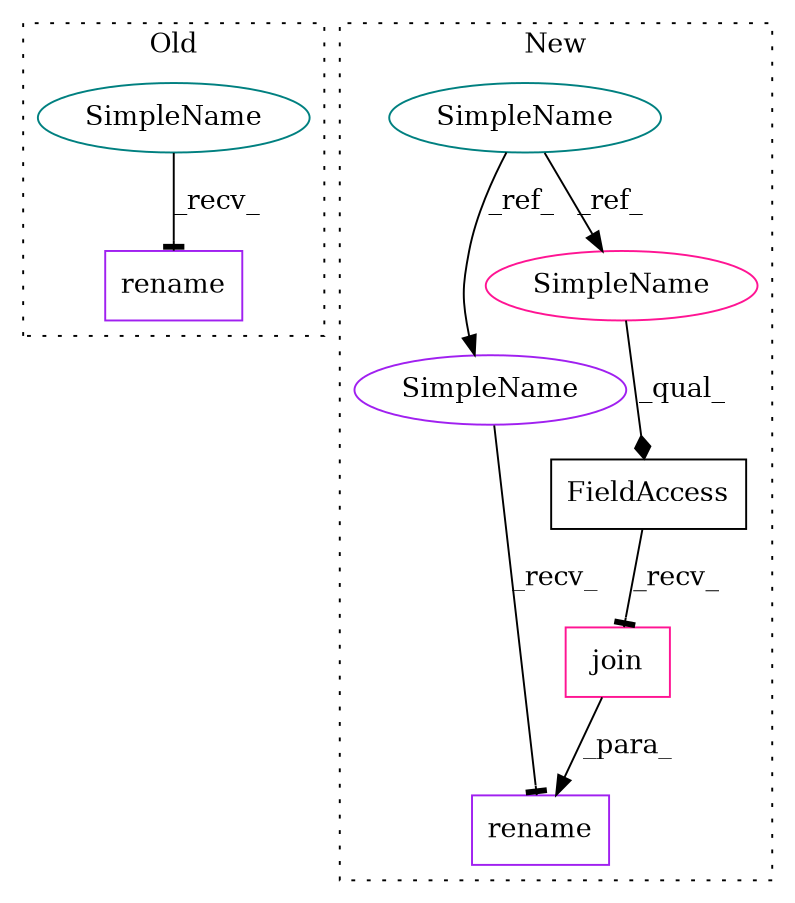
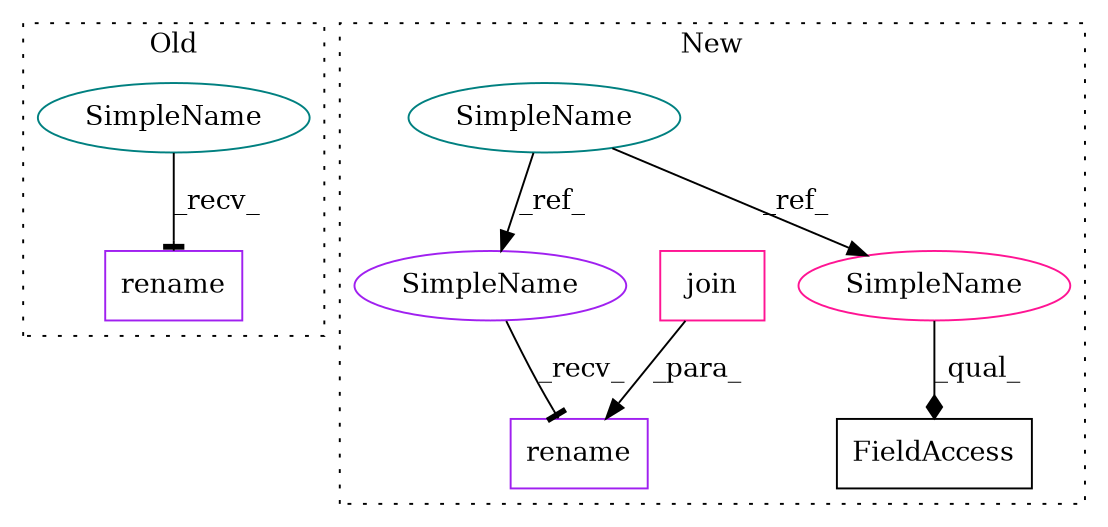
(634, 573) -> none
